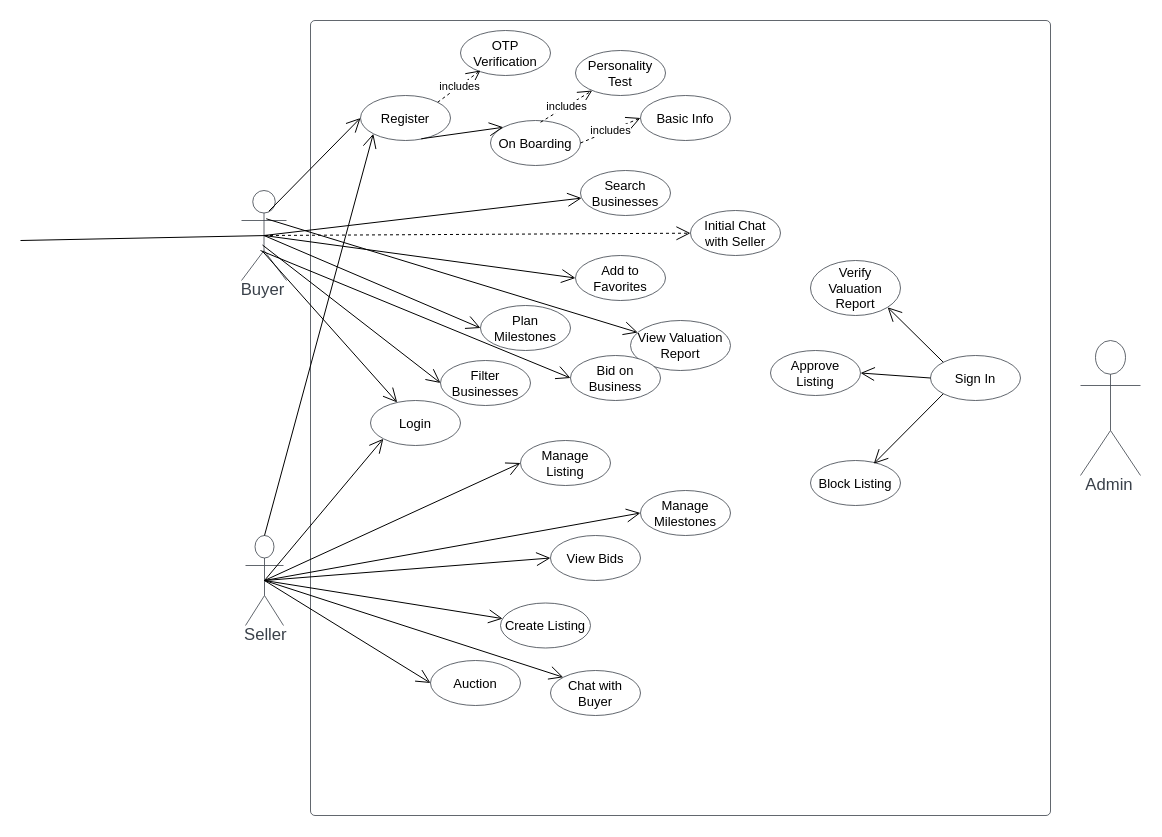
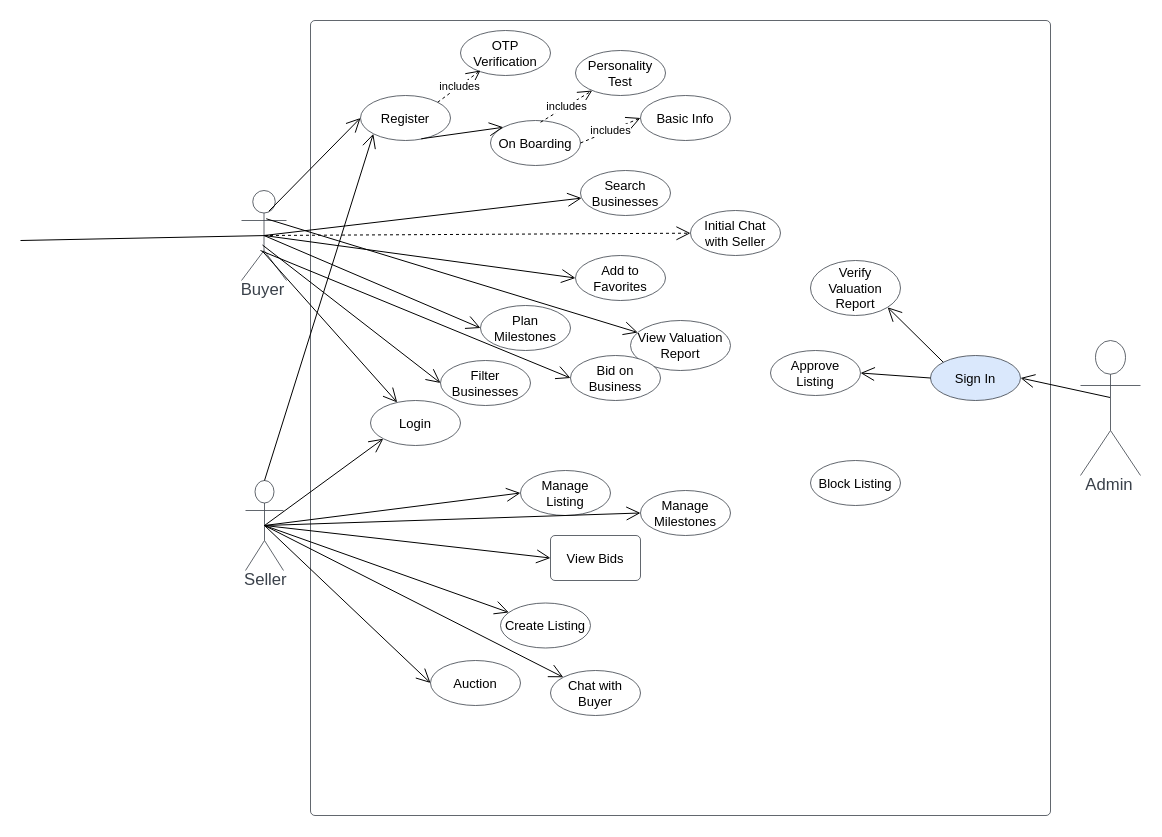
(976, 378) -> (976, 378)
none -> (1066, 388)
(909, 428) -> none
(566, 463) -> (566, 493)
(596, 558) -> (596, 558)
(265, 581) -> (265, 526)
